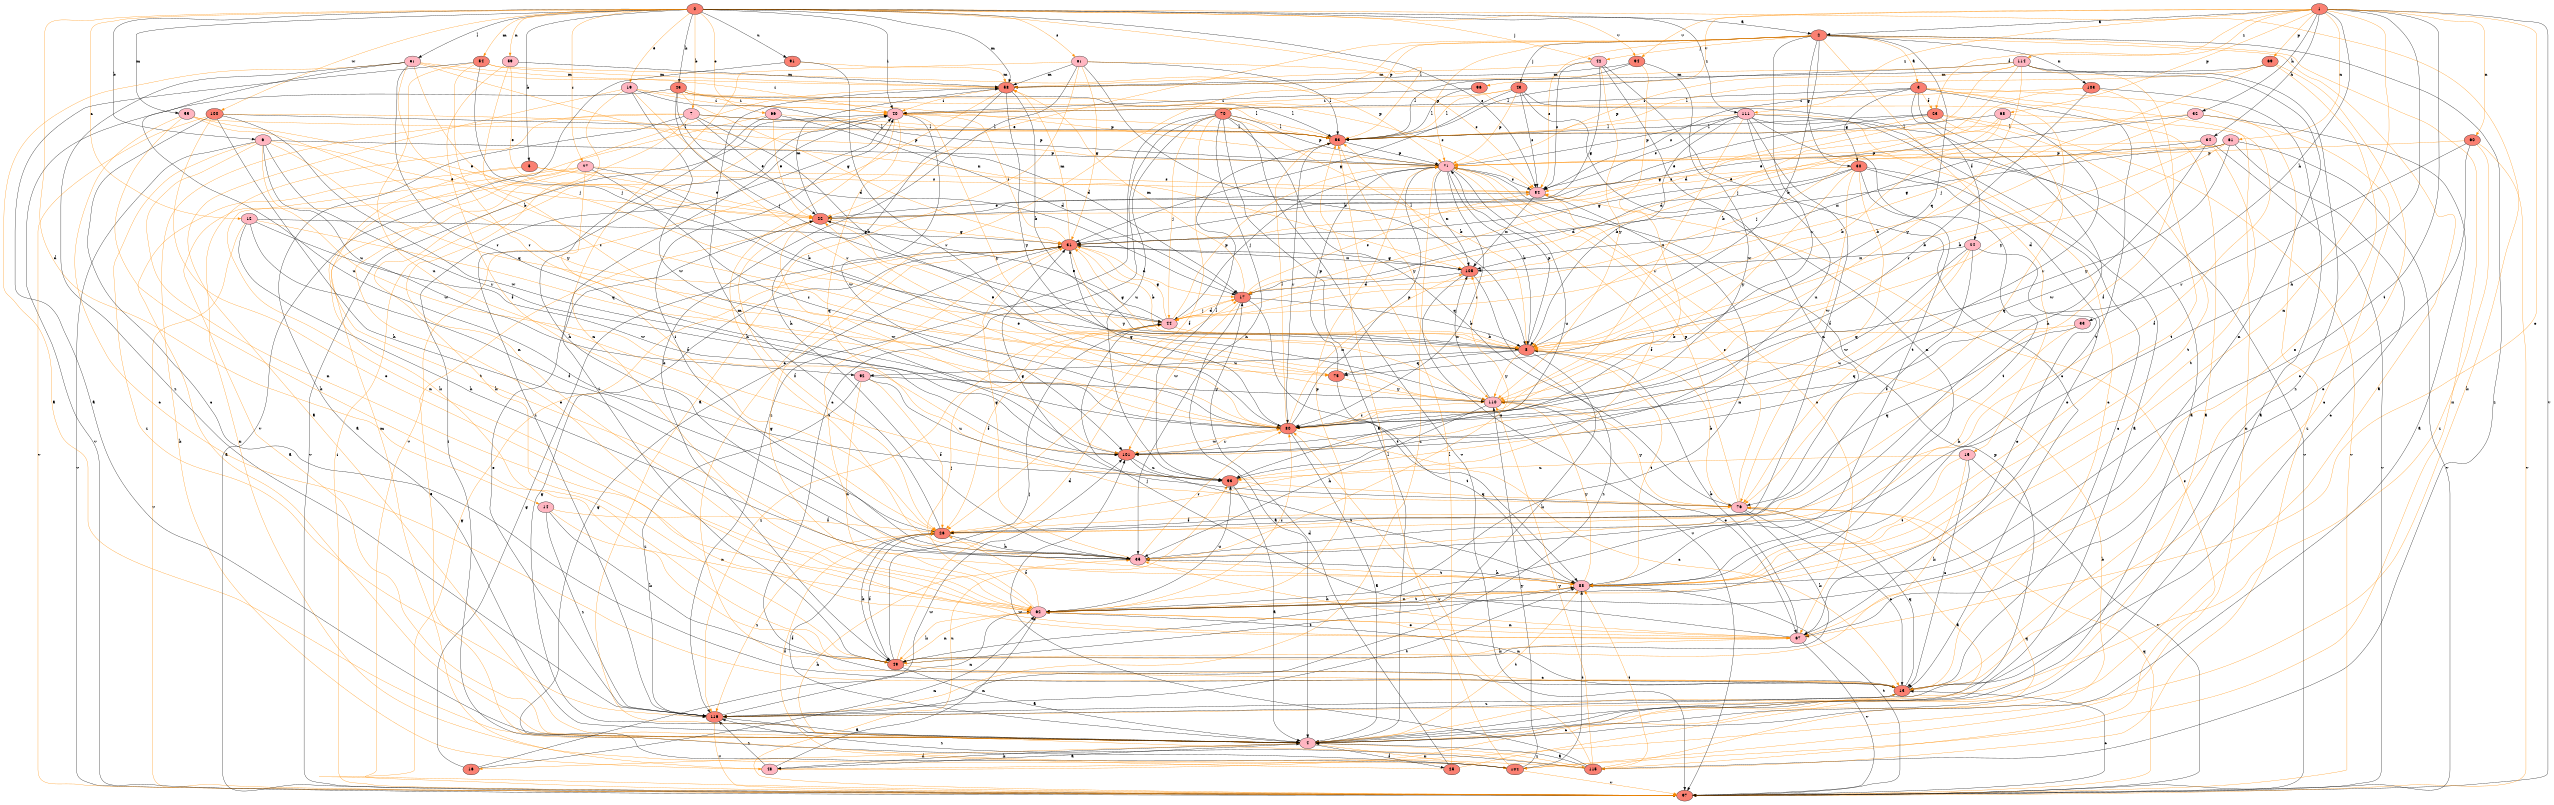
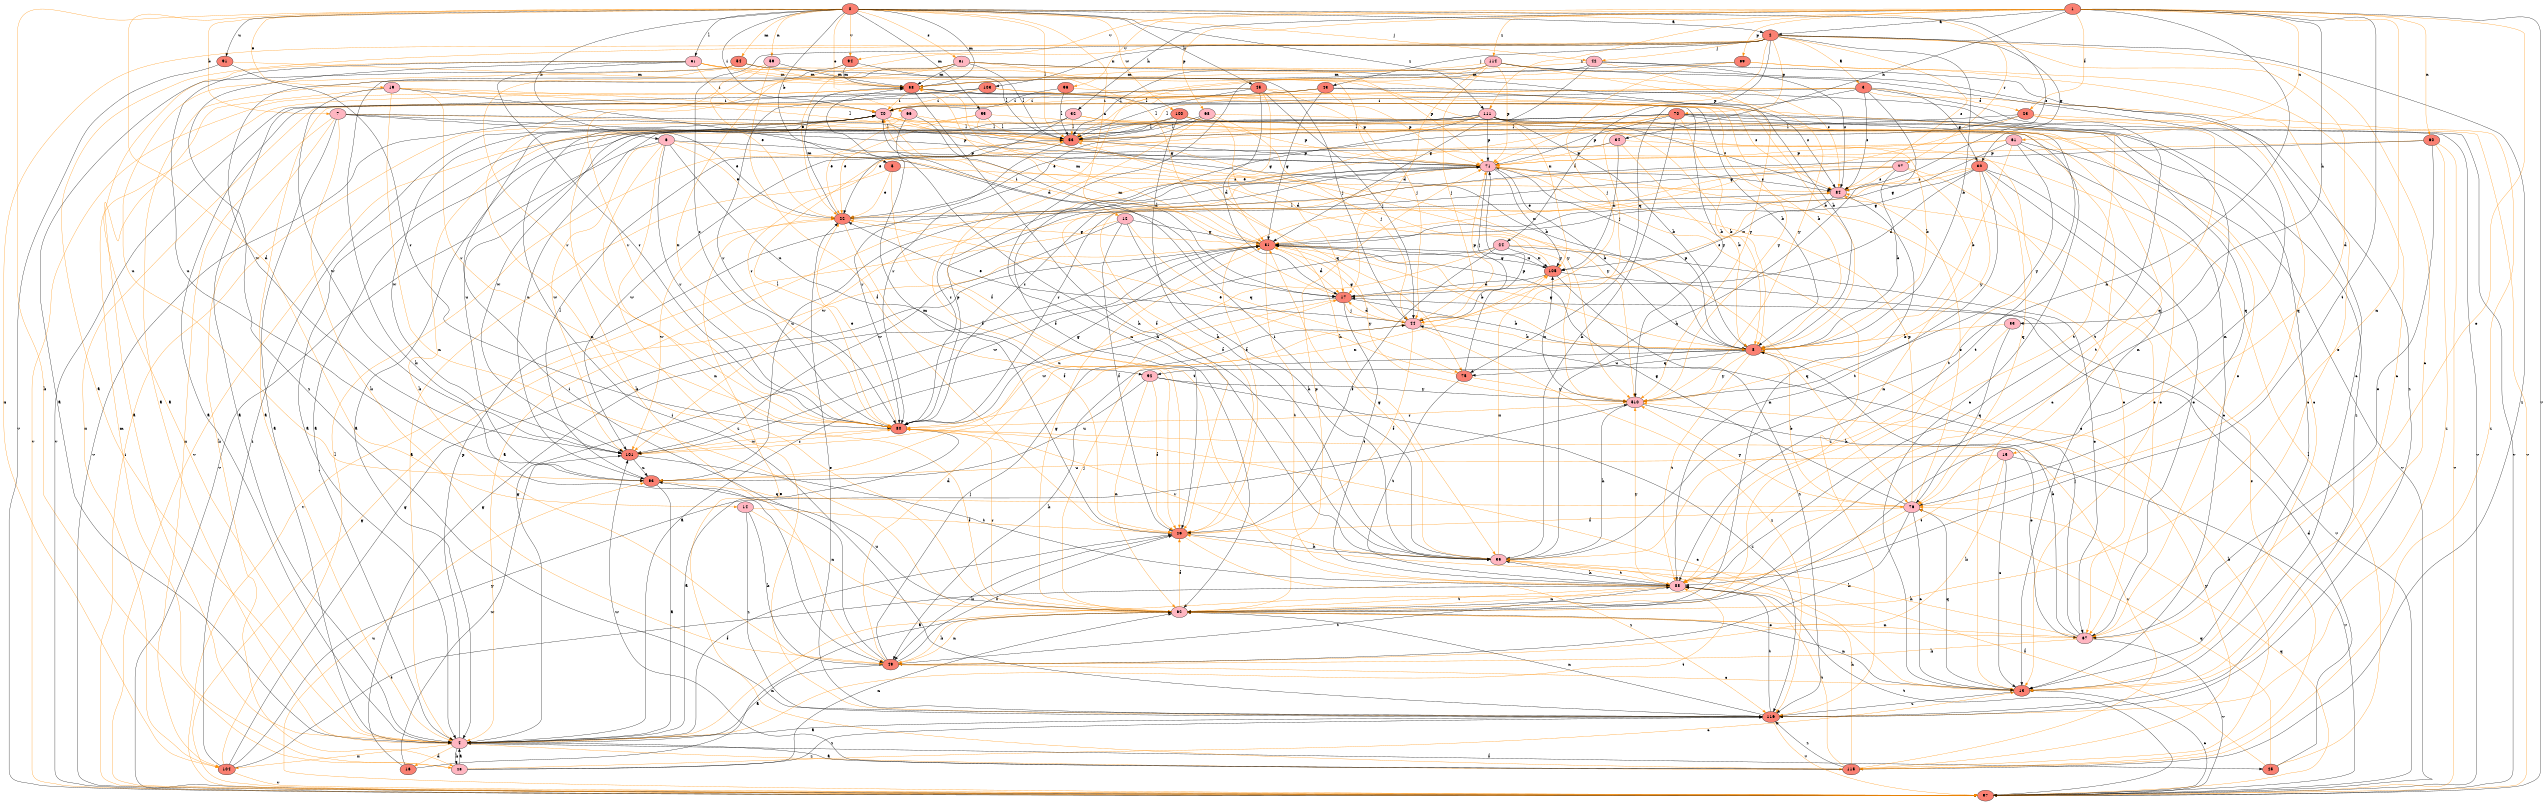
(1493, 402) -> (1635, 402)
(2381, 769) -> none
